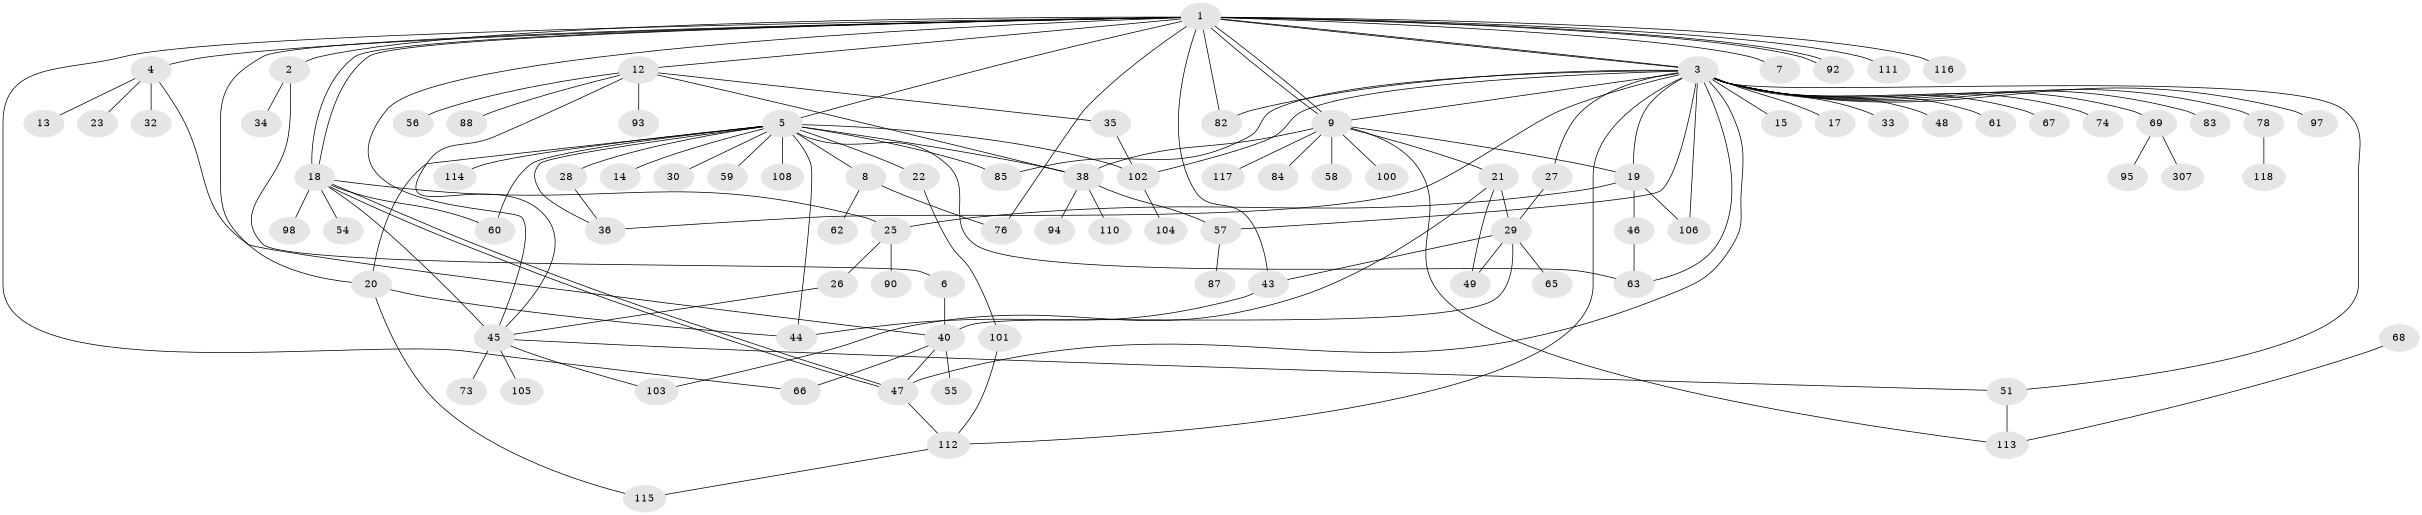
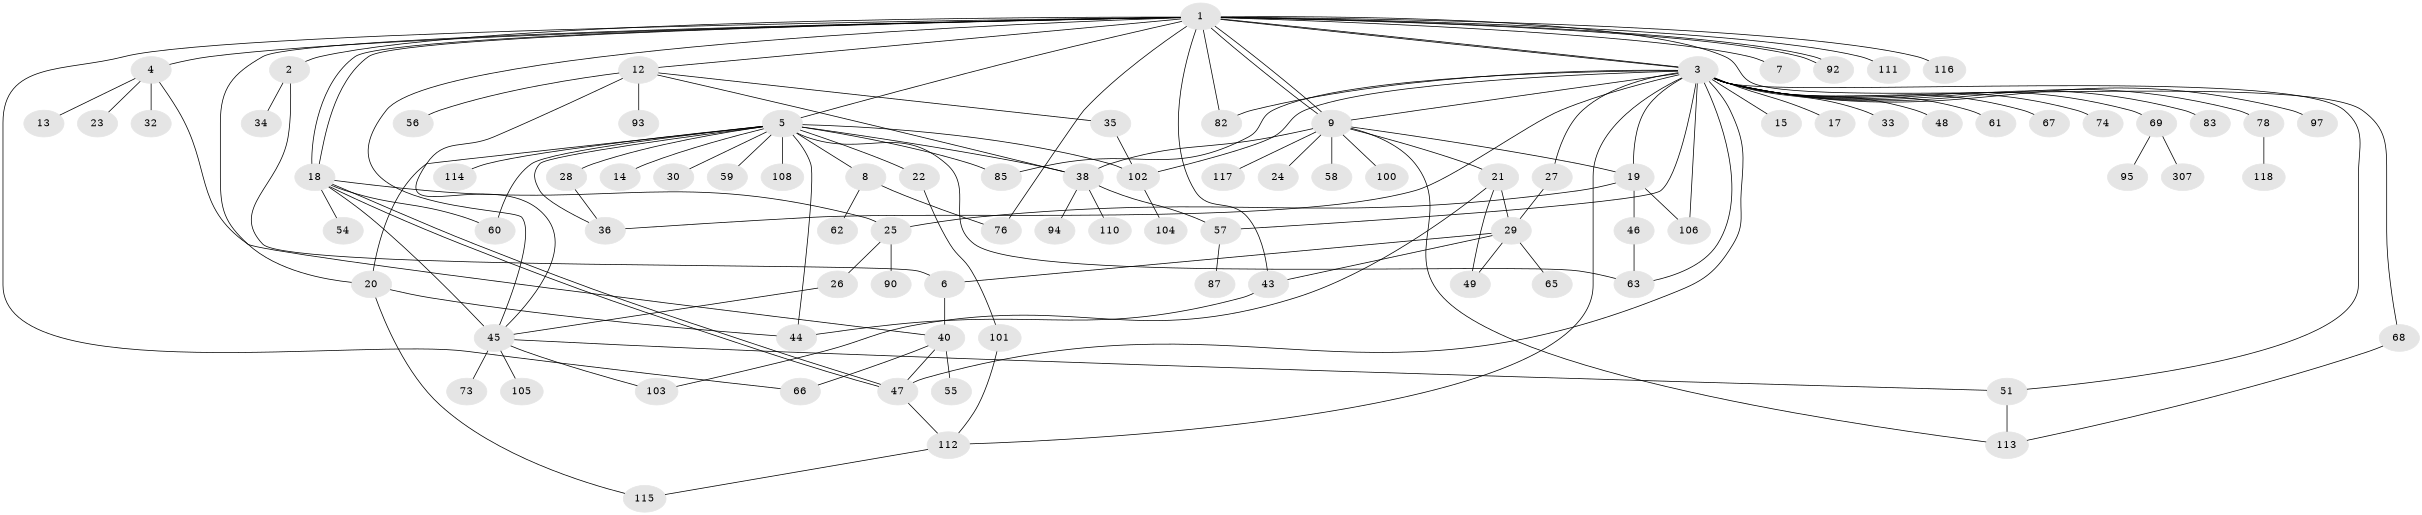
none -> (1734, 63)
(467, 124) -> none
(1278, 177) -> (1278, 177)
(290, 231) -> none
(1258, 320) -> (1228, 258)
